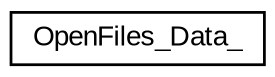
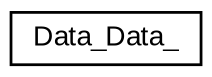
(138, 39) -> (106, 39)
